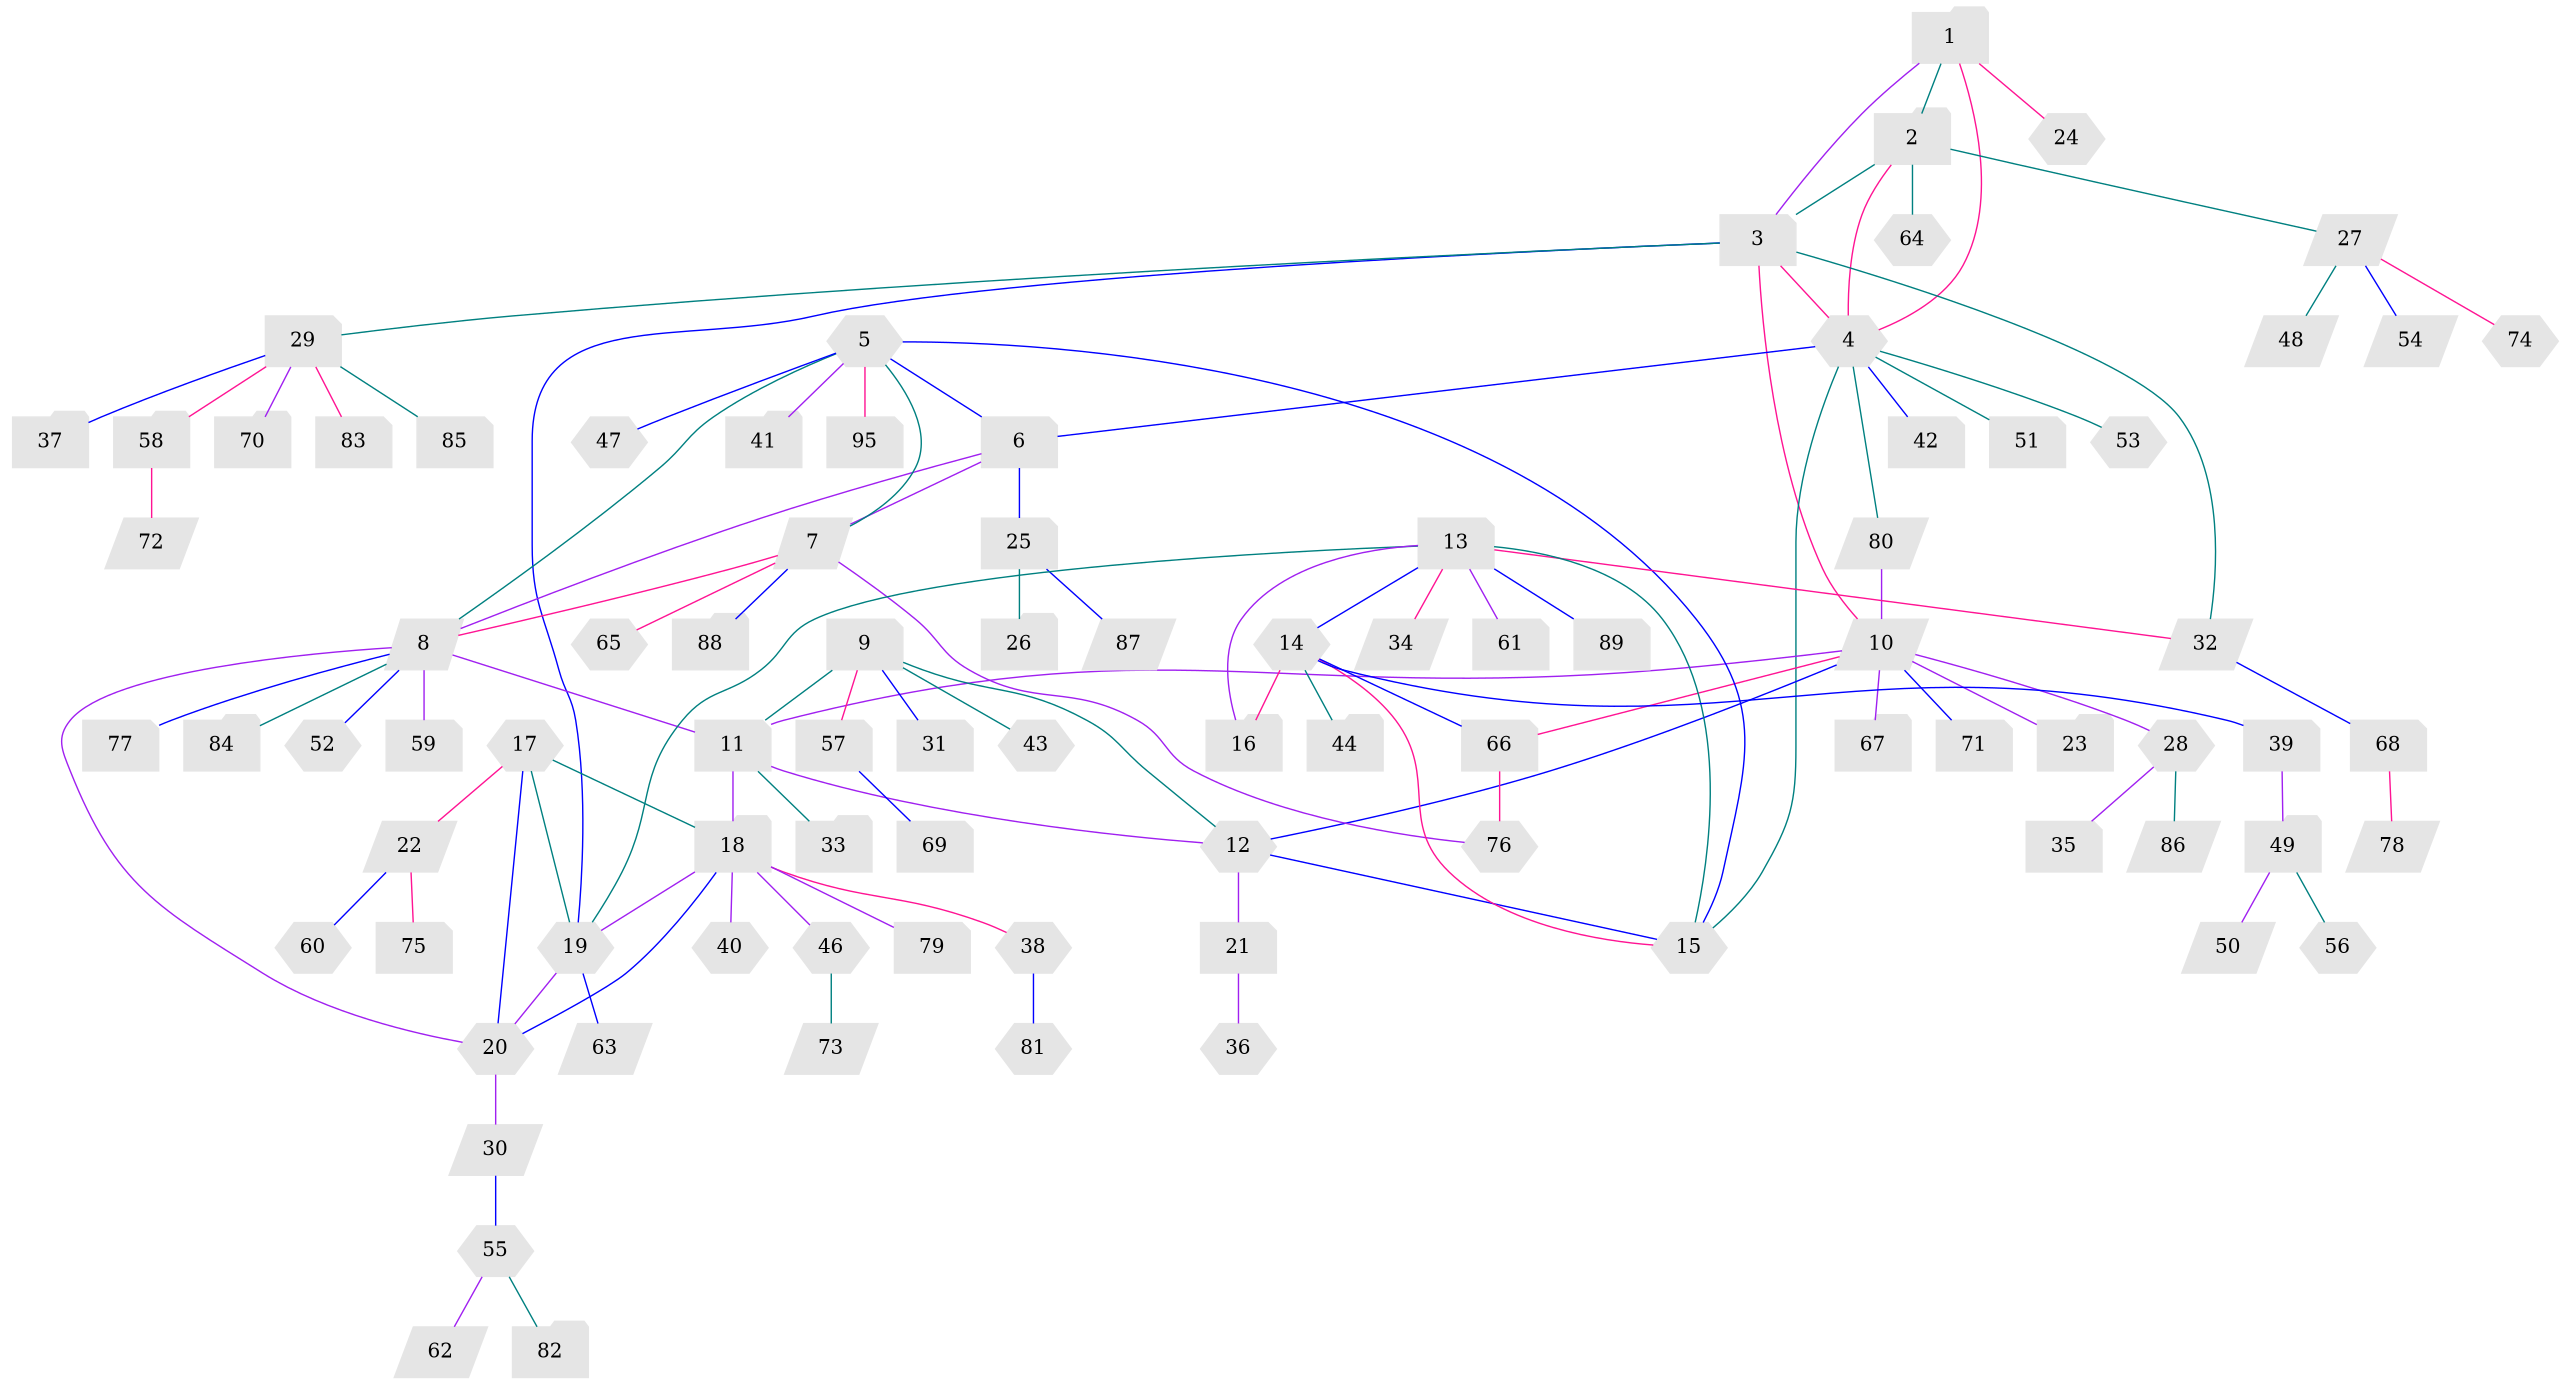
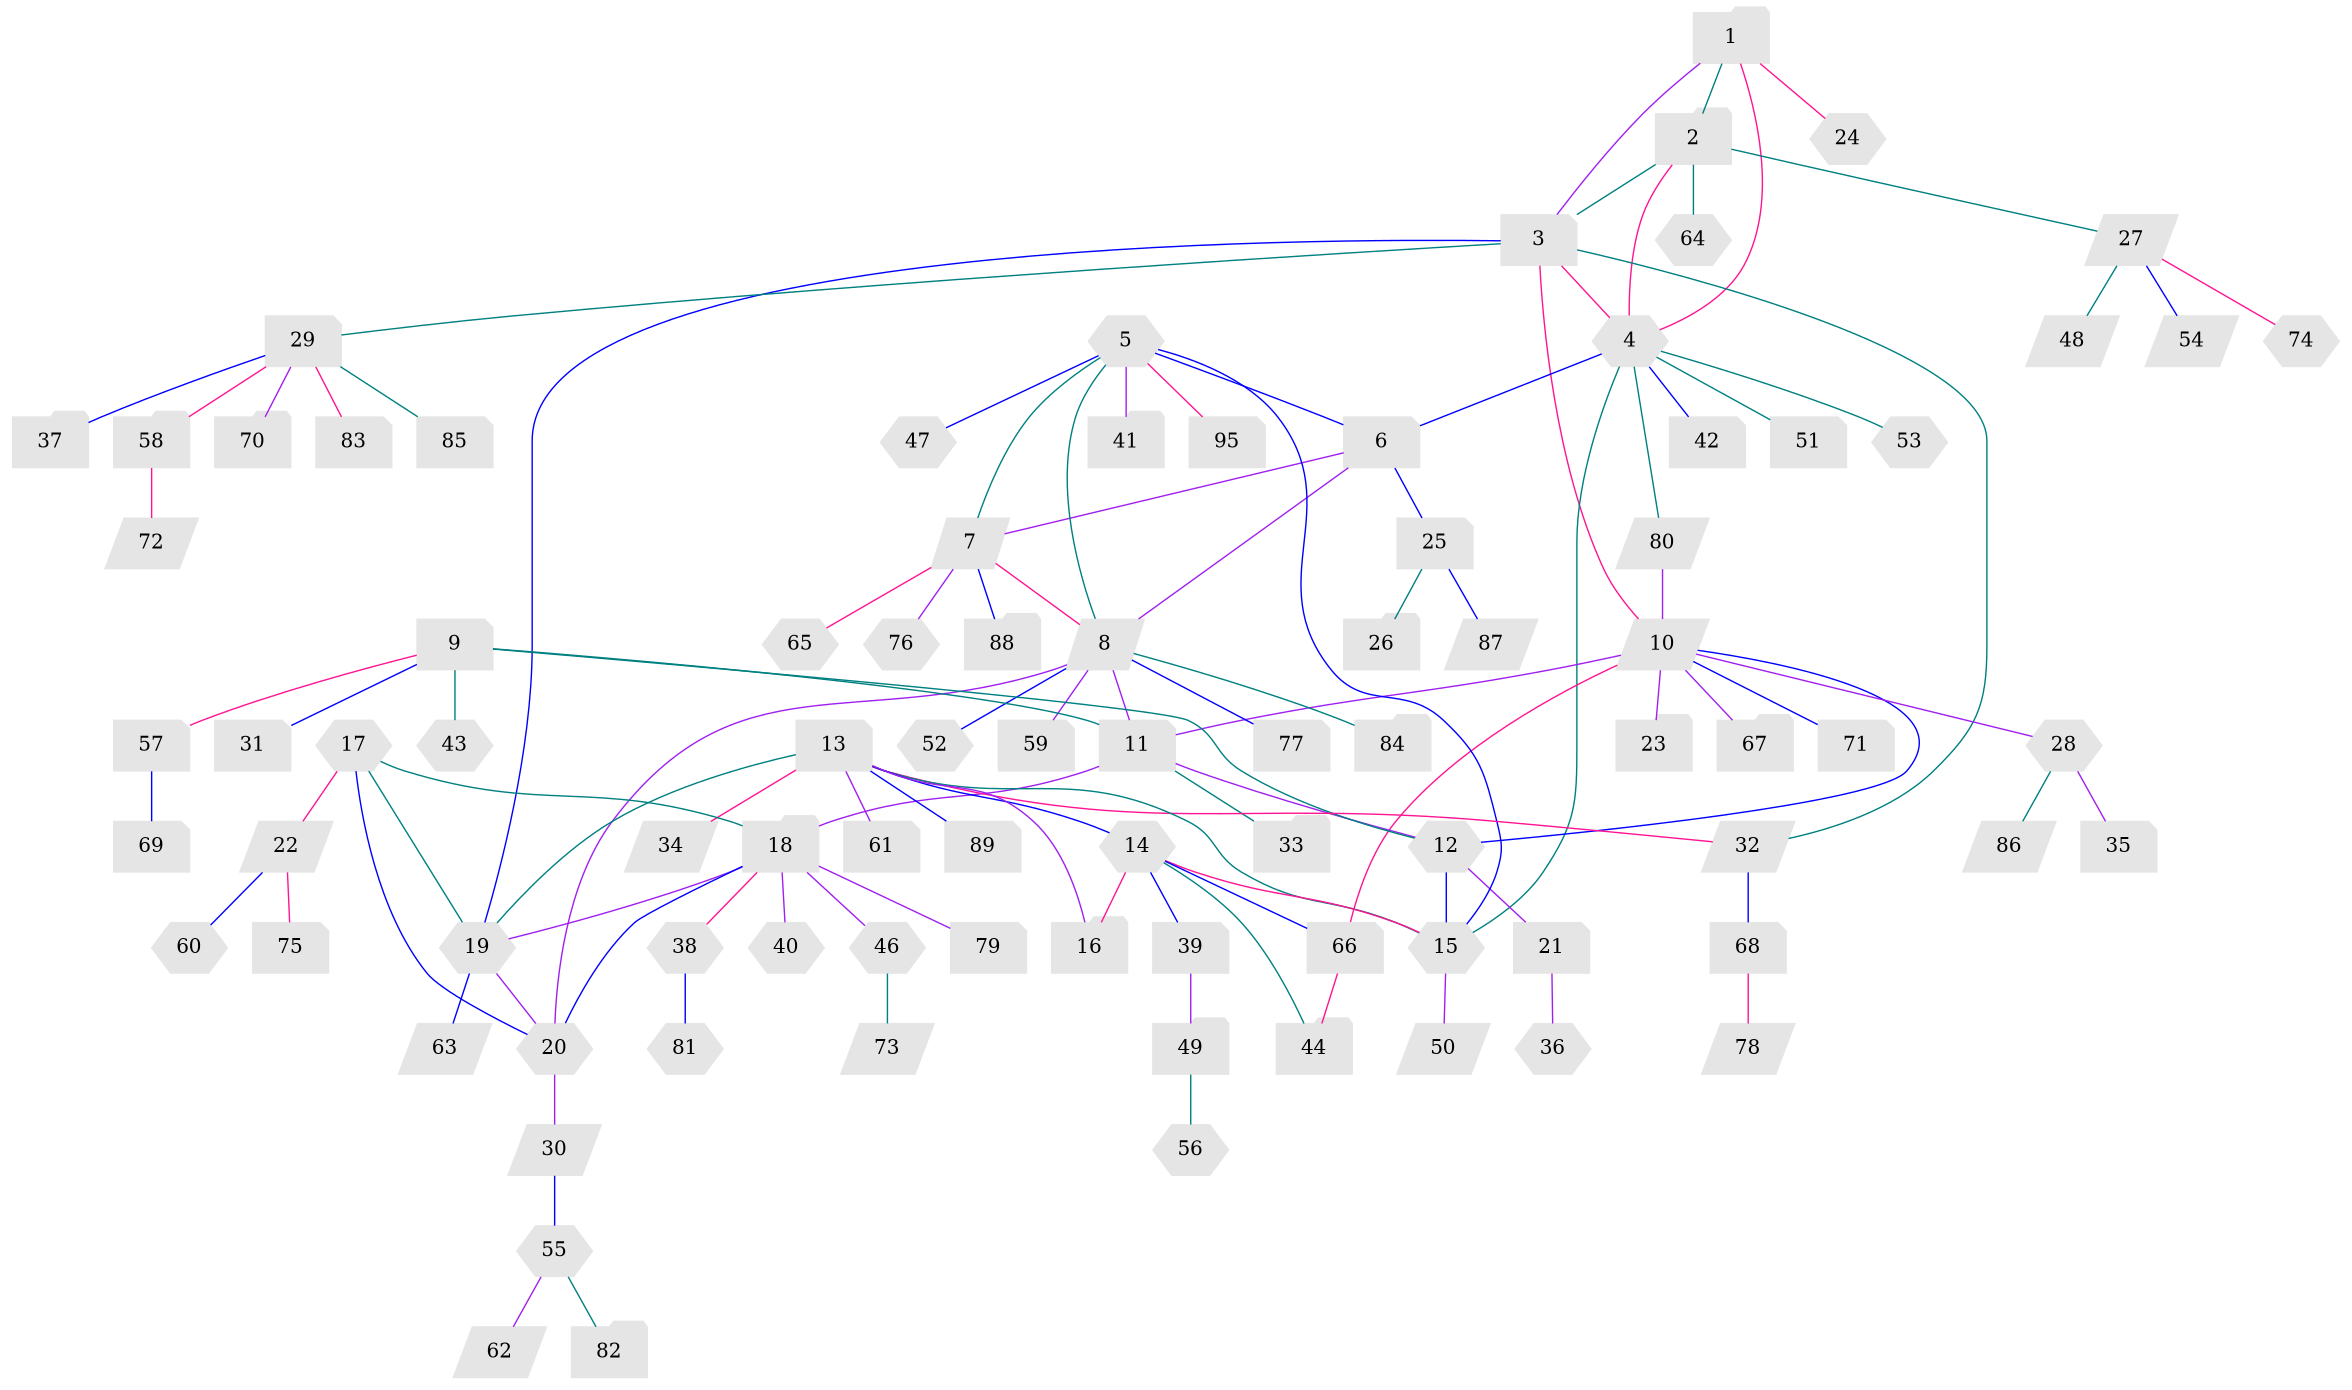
(1500, 796) -> (1330, 999)
(2256, 897) -> (1445, 999)
